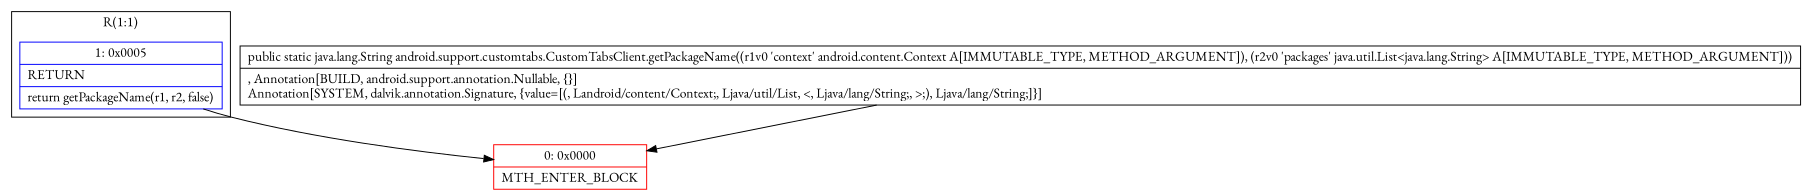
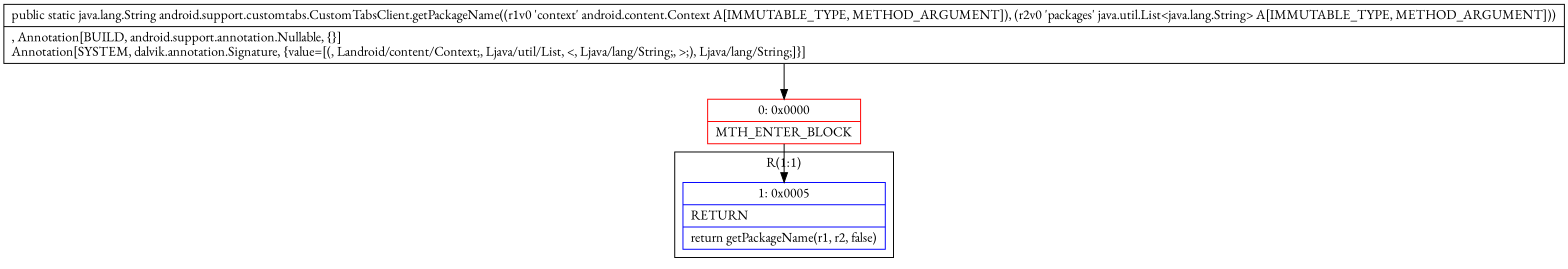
(342, 140) -> (784, 158)
